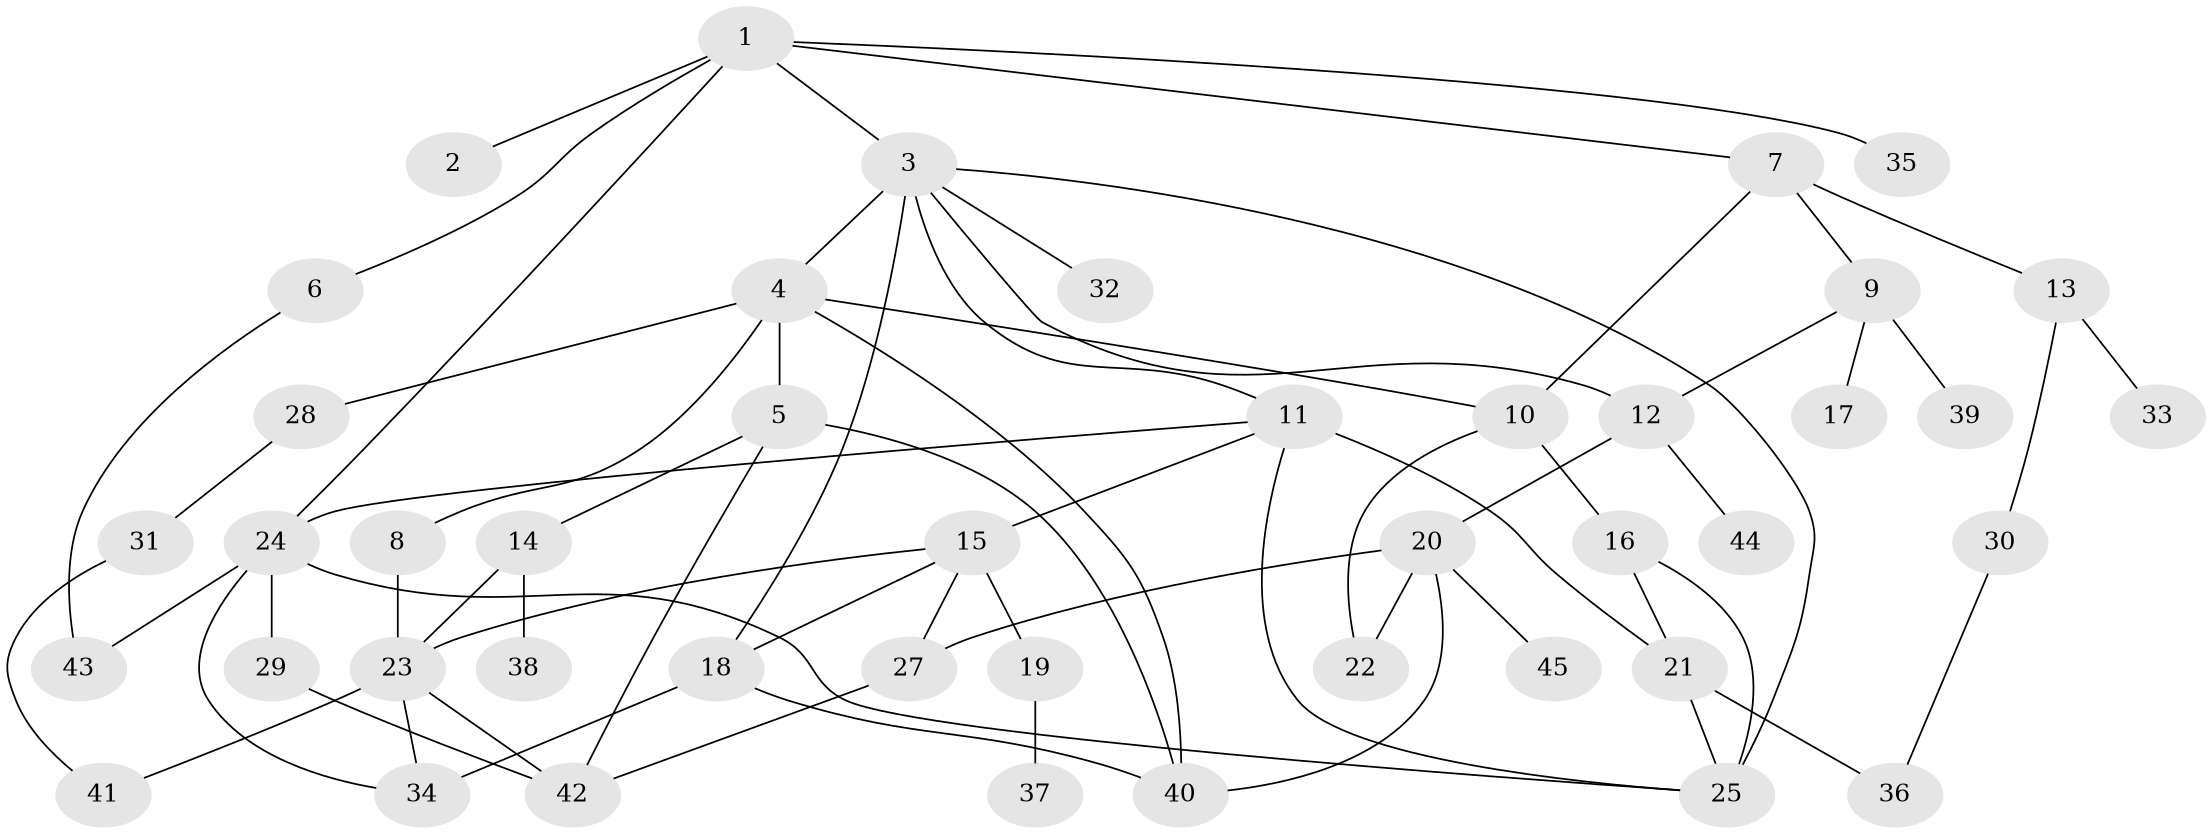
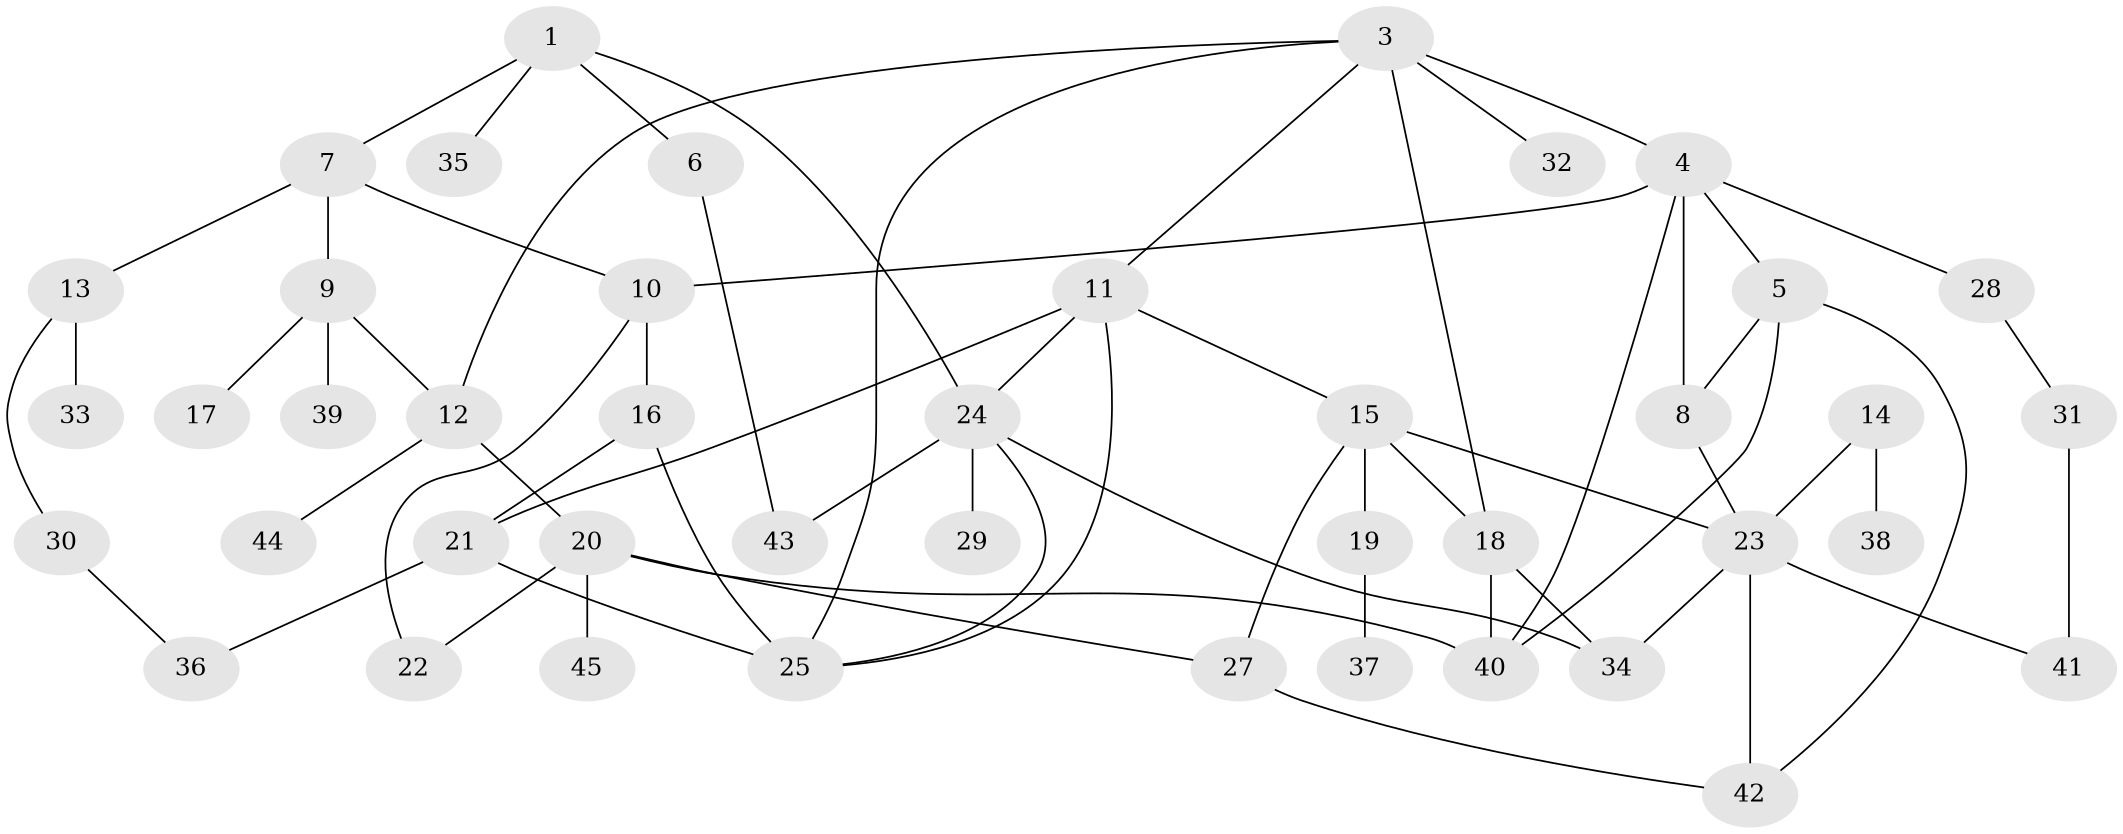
(828, 102) -> none
(454, 165) -> none
(643, 484) -> (1732, 354)
(425, 738) -> none
